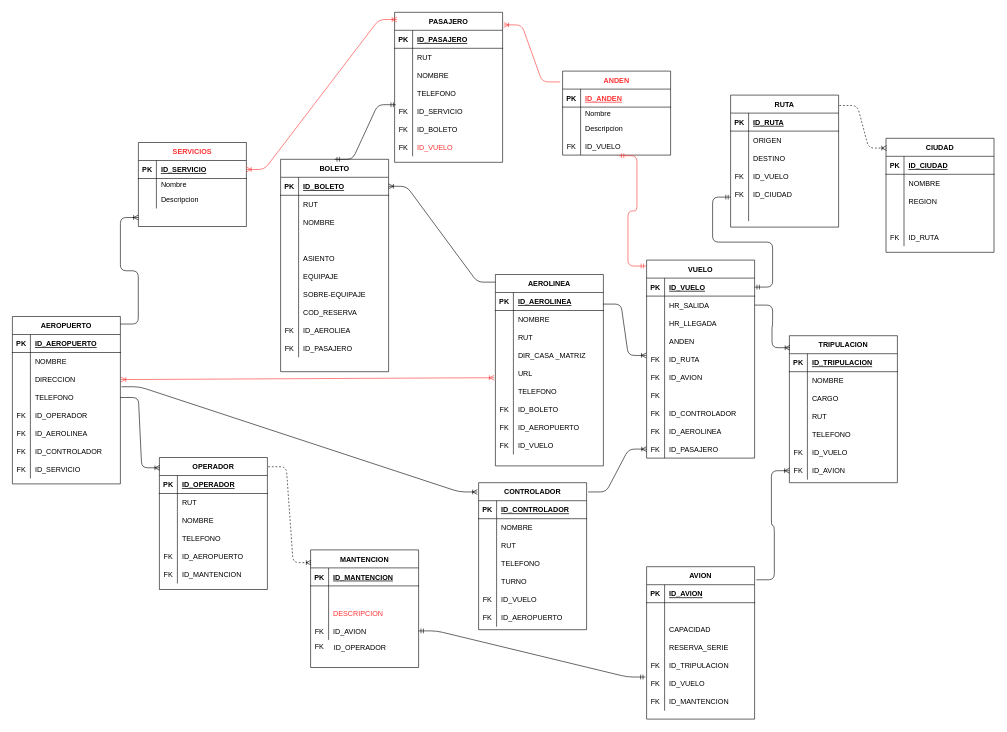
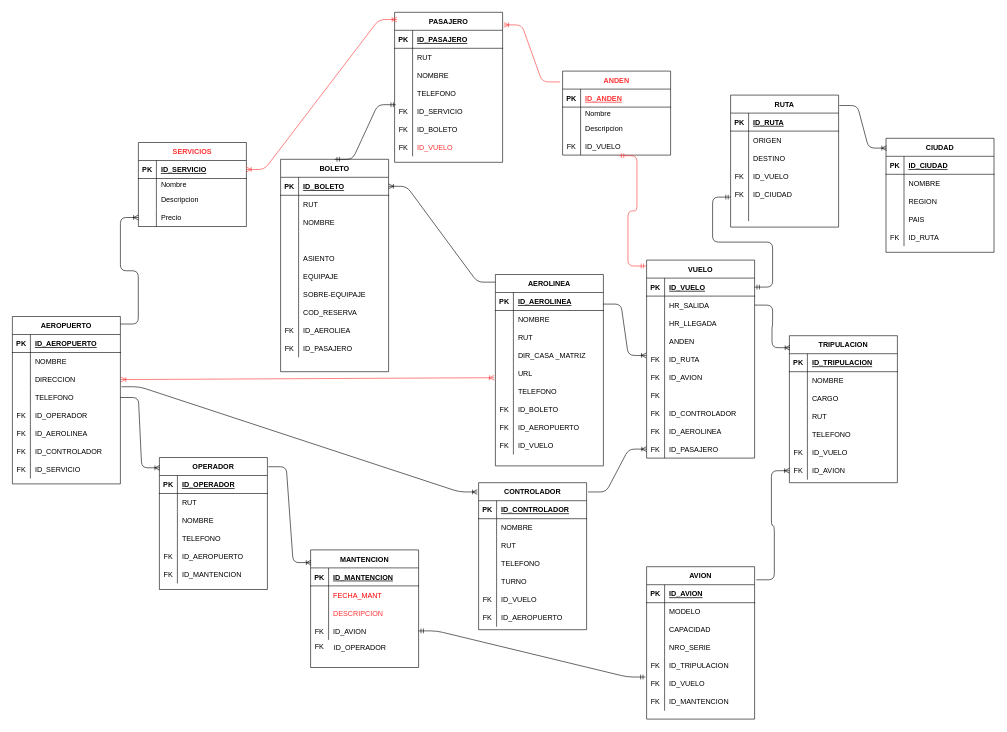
(863, 126) -> (863, 126)
none -> (201, 218)
none -> (949, 219)
(290, 515) -> (290, 515)
none -> (374, 595)
none -> (710, 612)
(695, 648) -> (687, 648)
